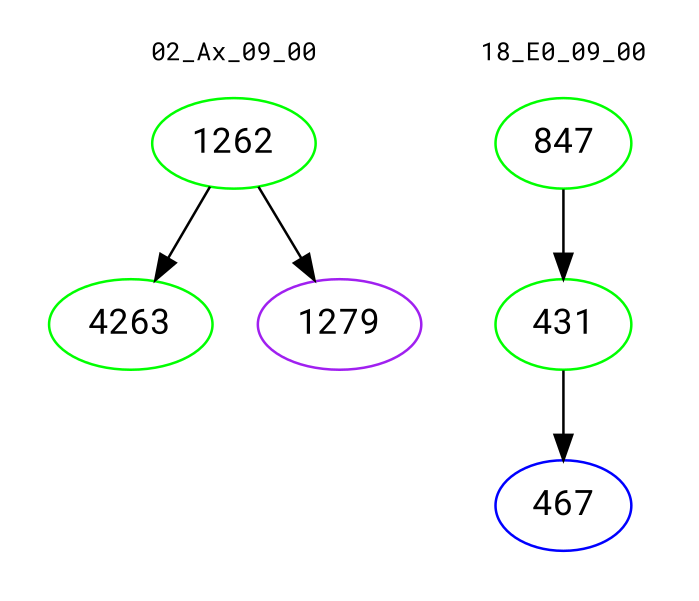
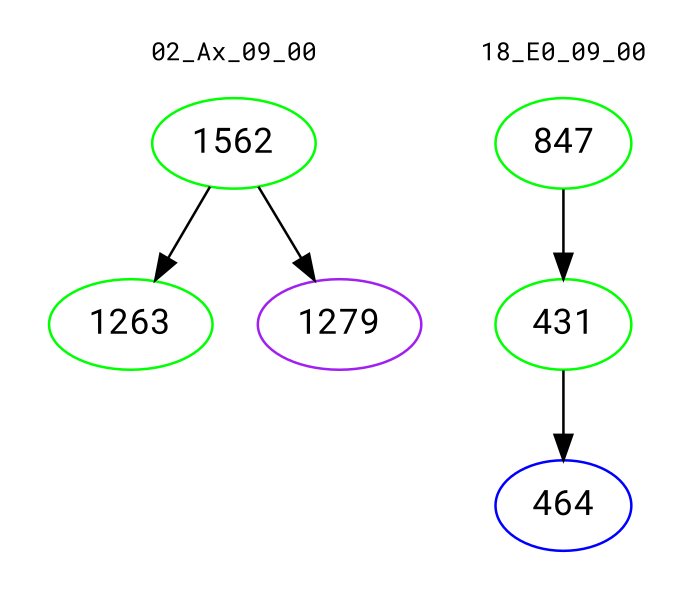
(234, 143) -> (234, 143)
(131, 324) -> (131, 324)
(563, 506) -> (563, 506)
